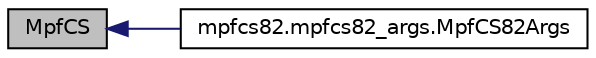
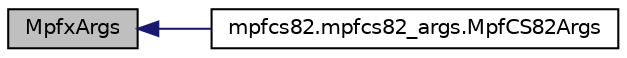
(58, 29) -> (73, 29)
